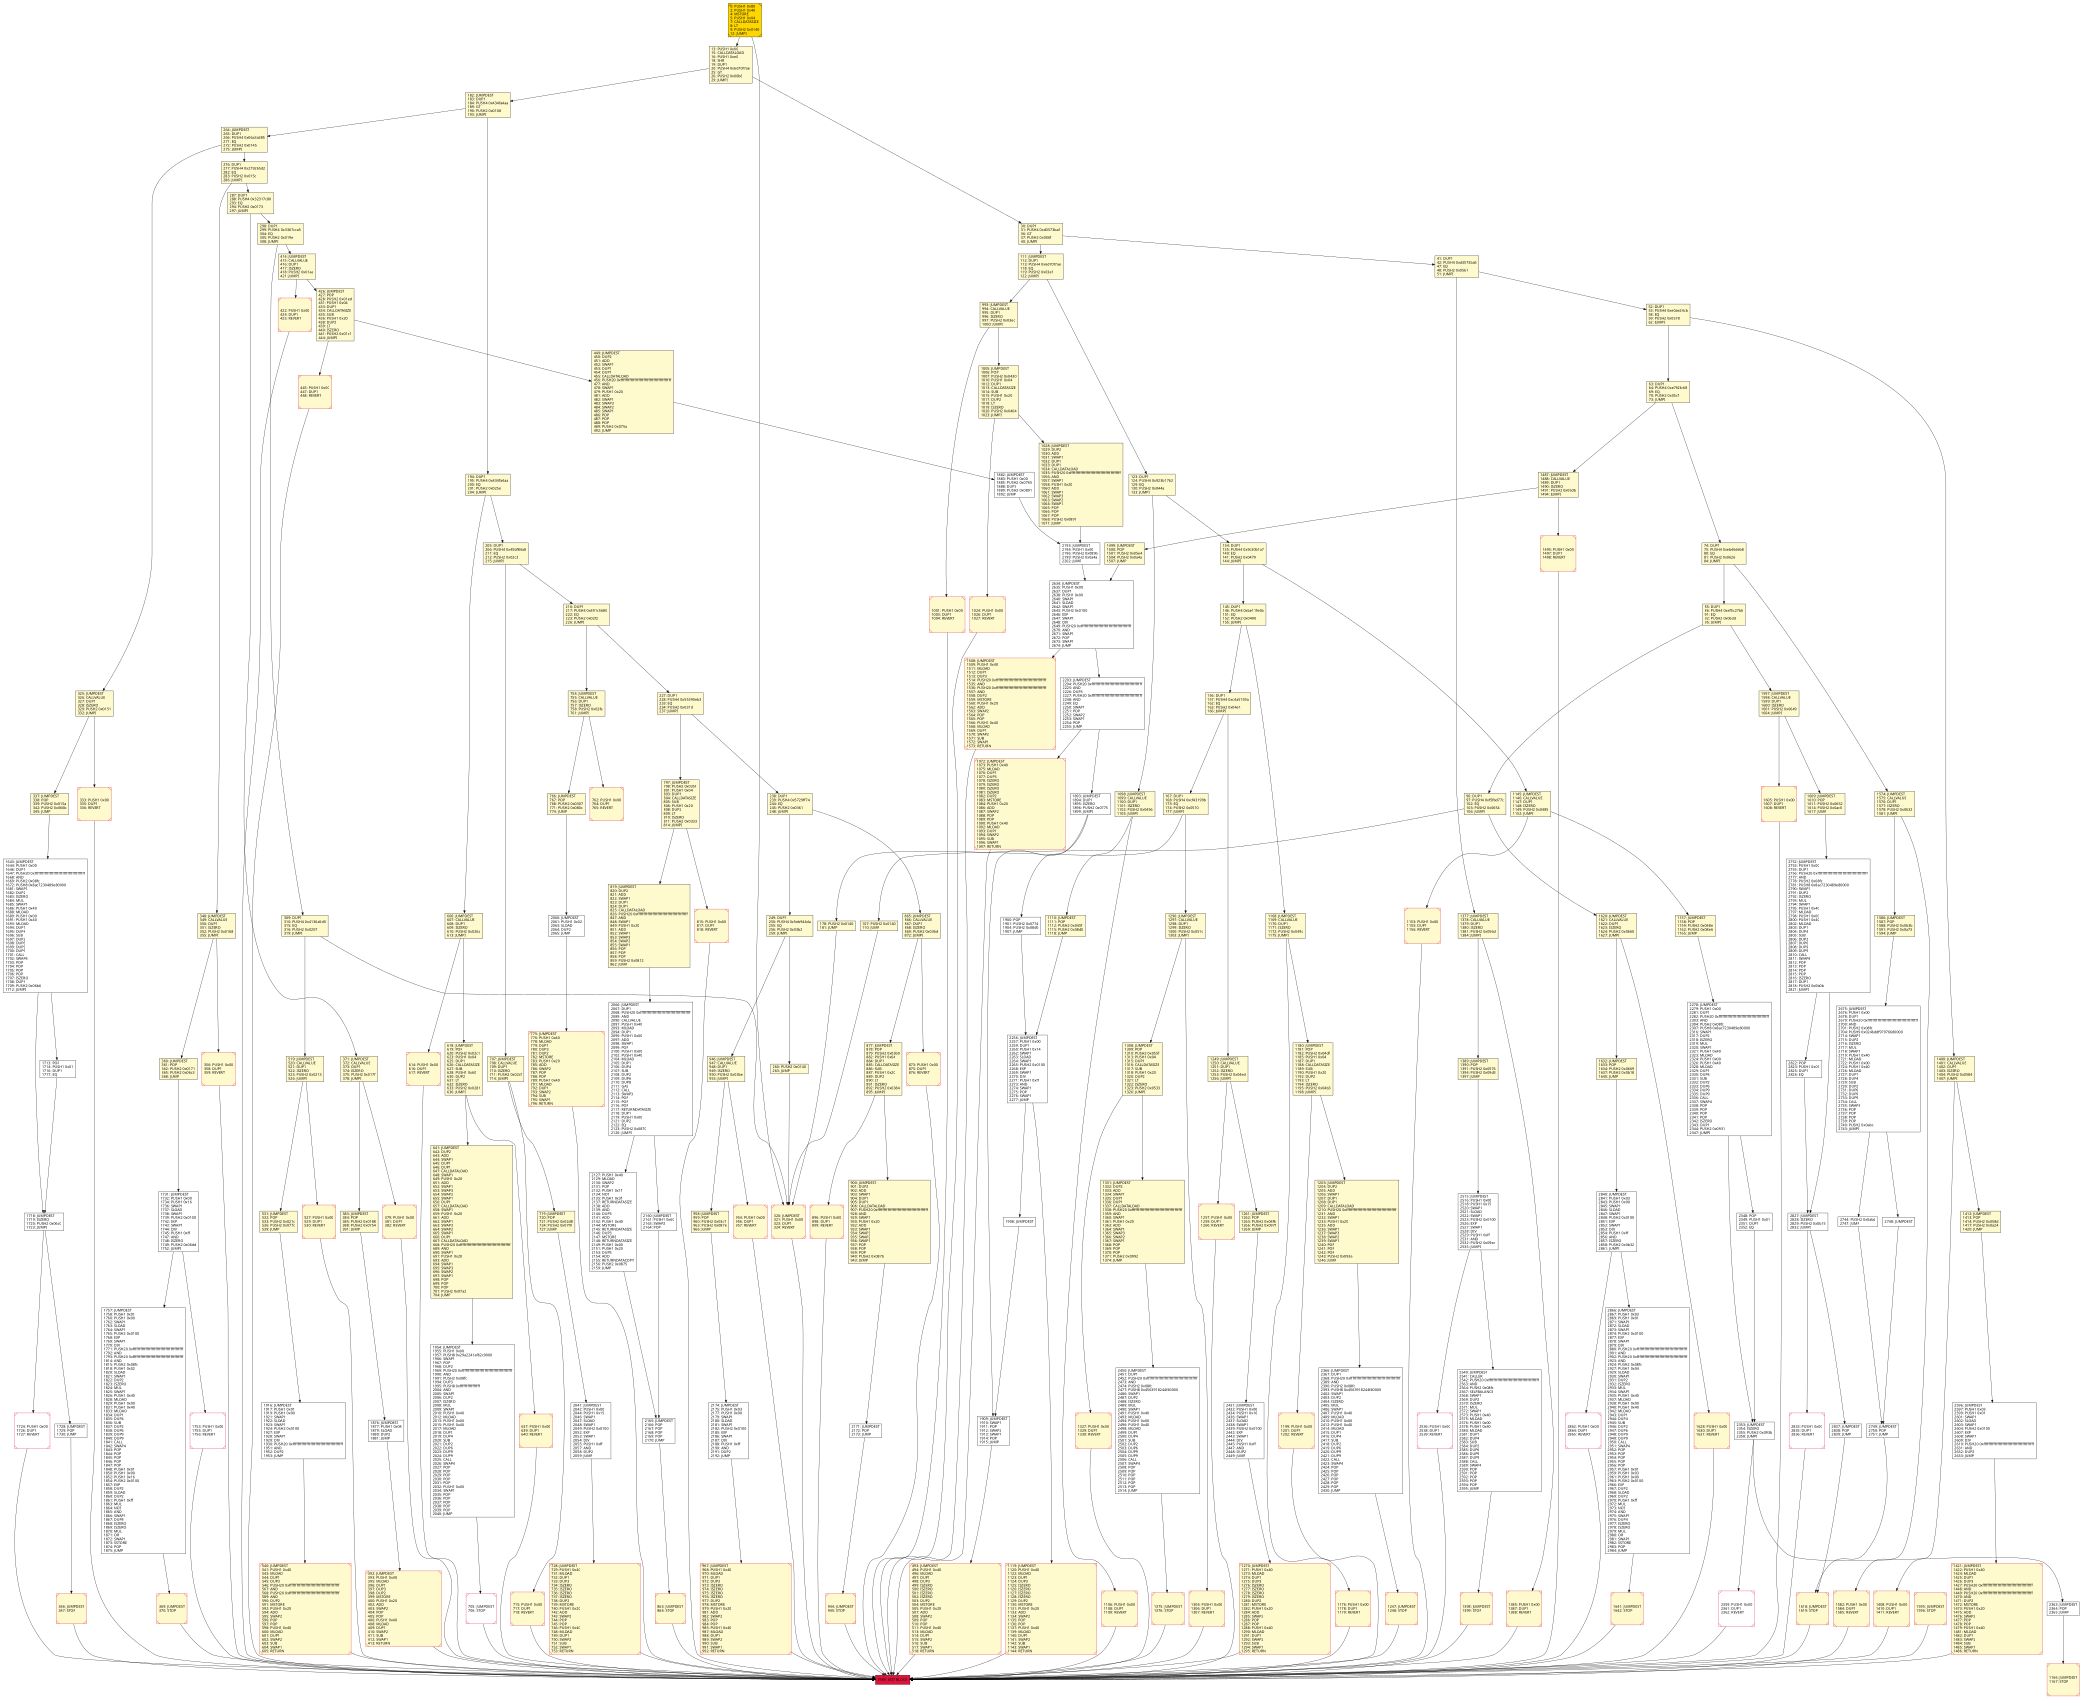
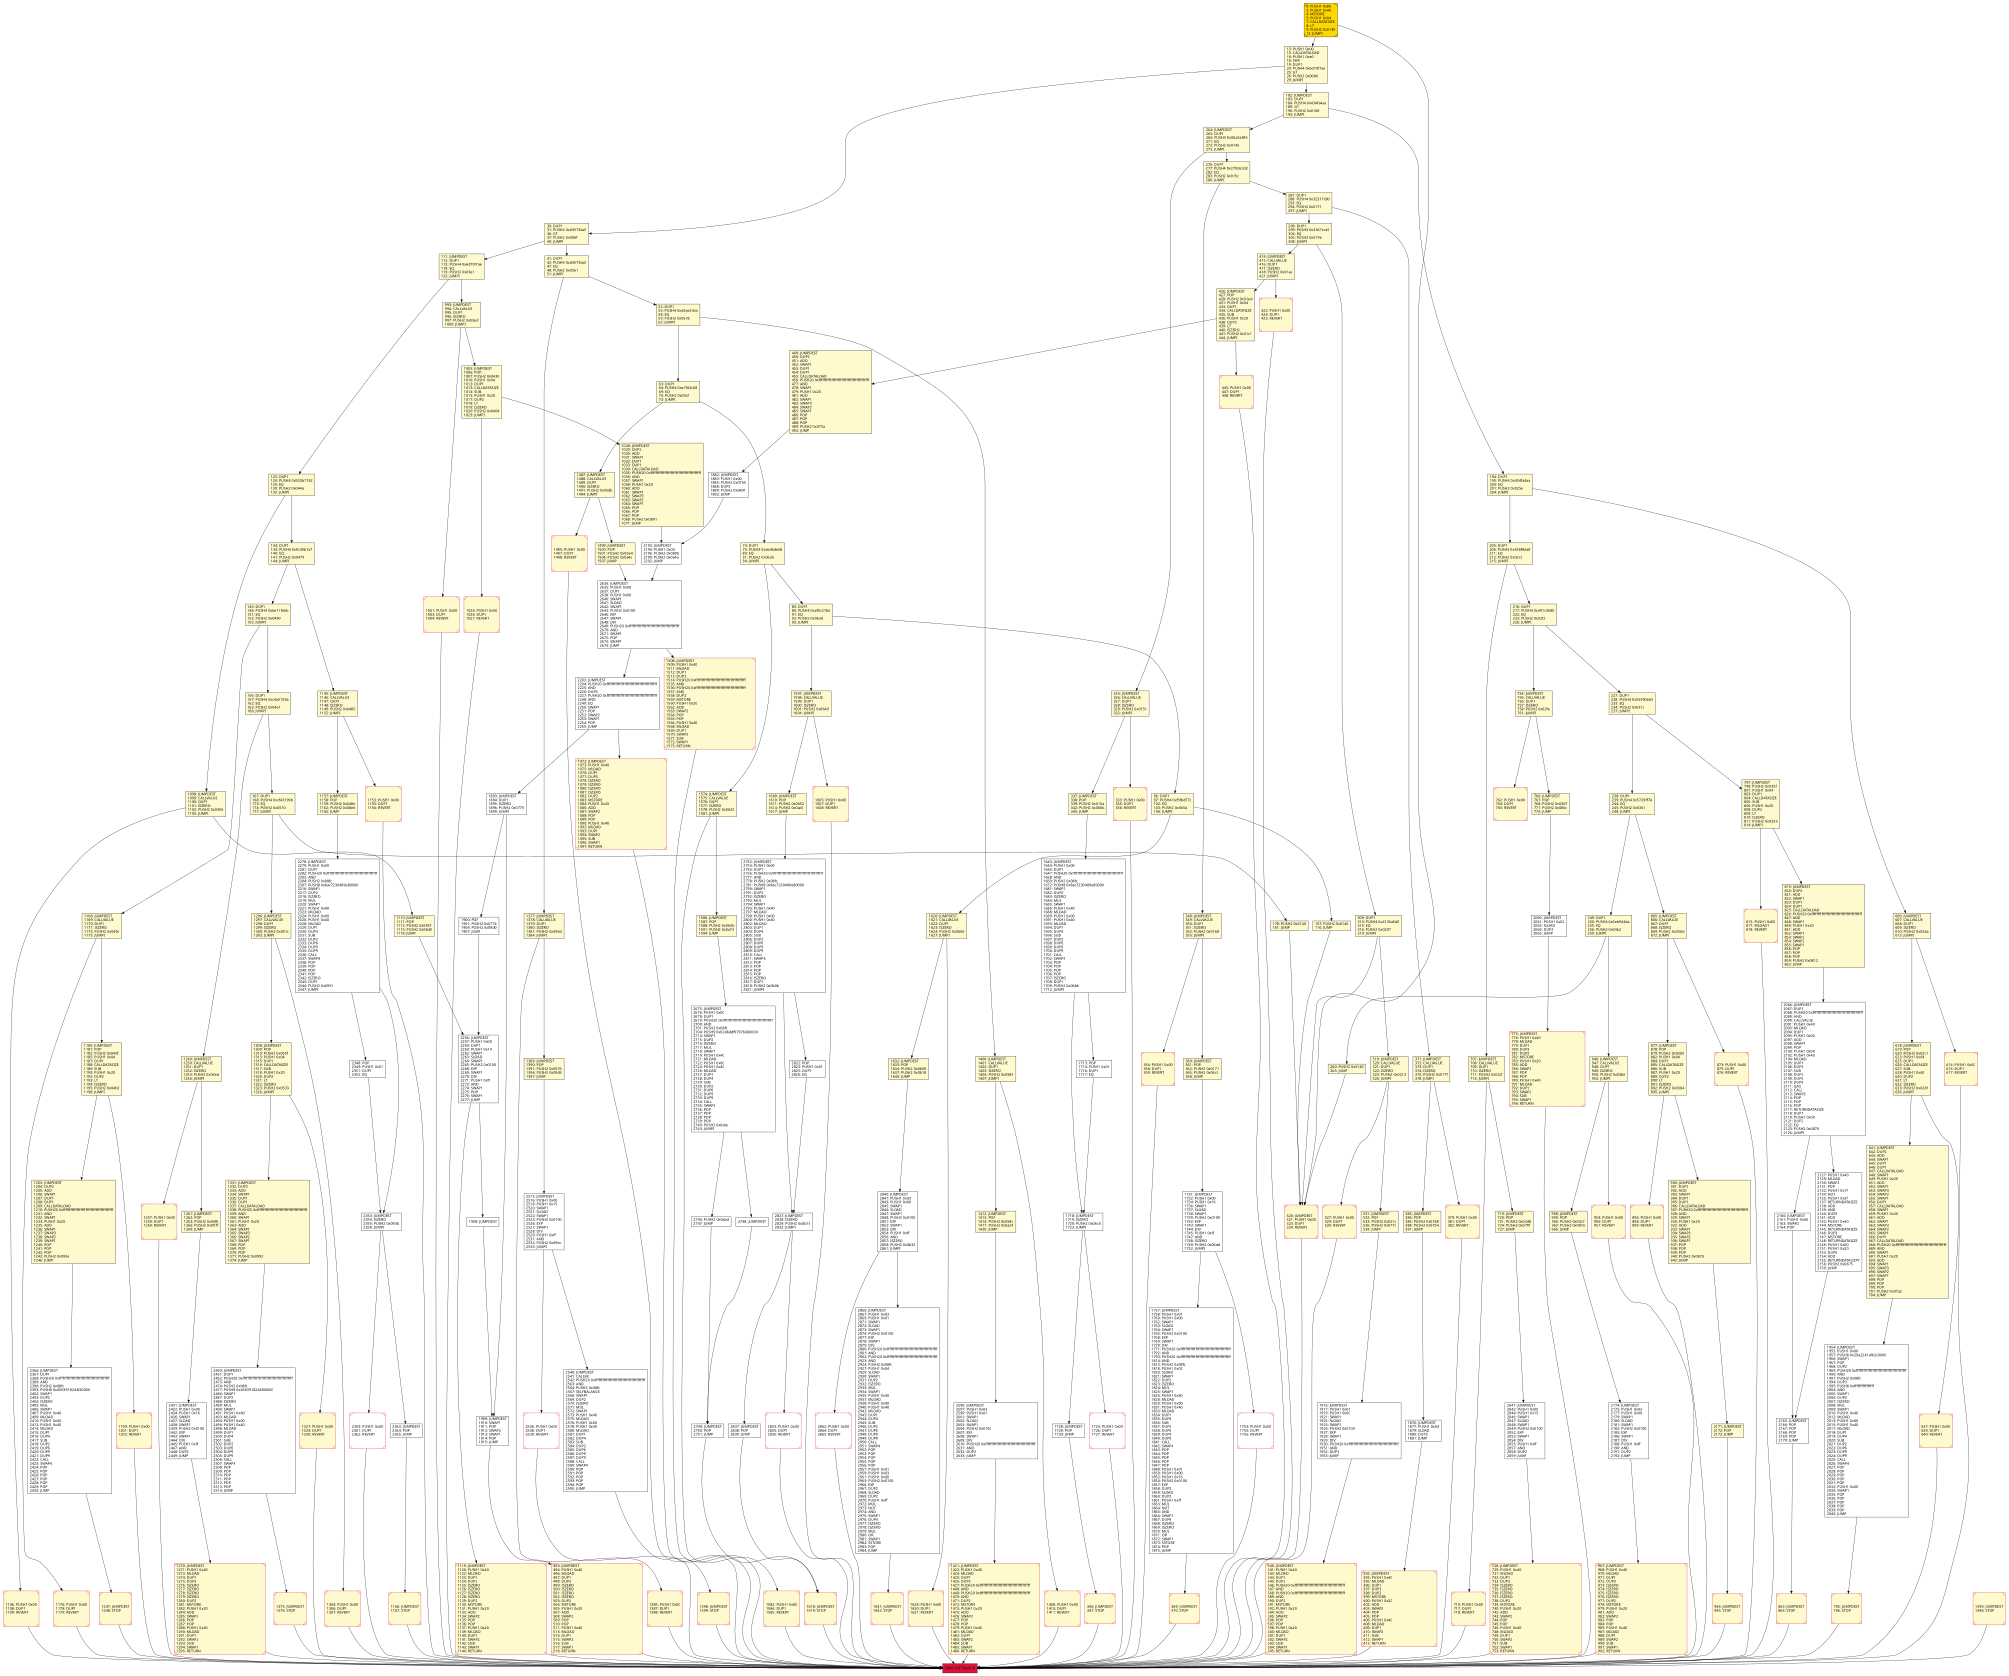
(712, 926) -> (1761, 926)
(866, 1431) -> (1728, 1431)
(481, 1609) -> (1847, 1609)
none -> (665, 1667)
